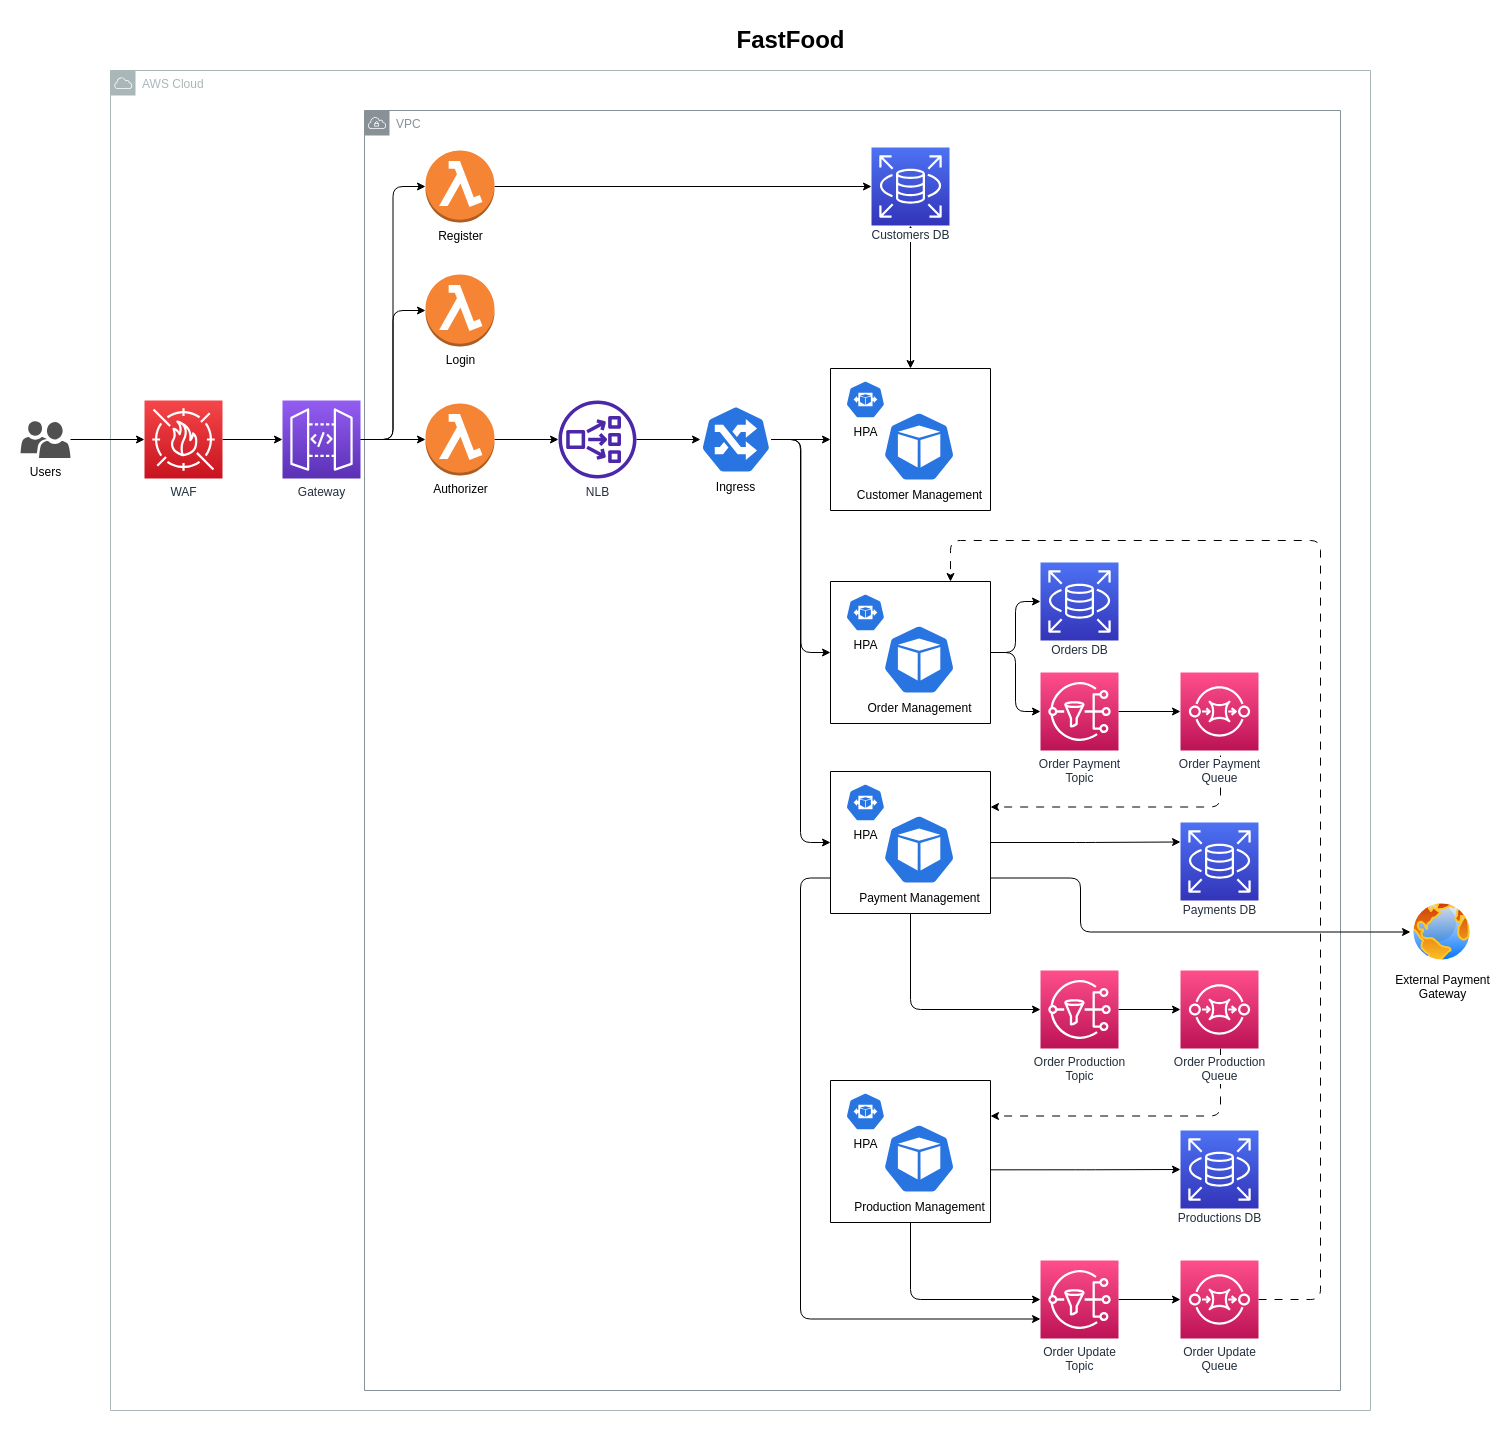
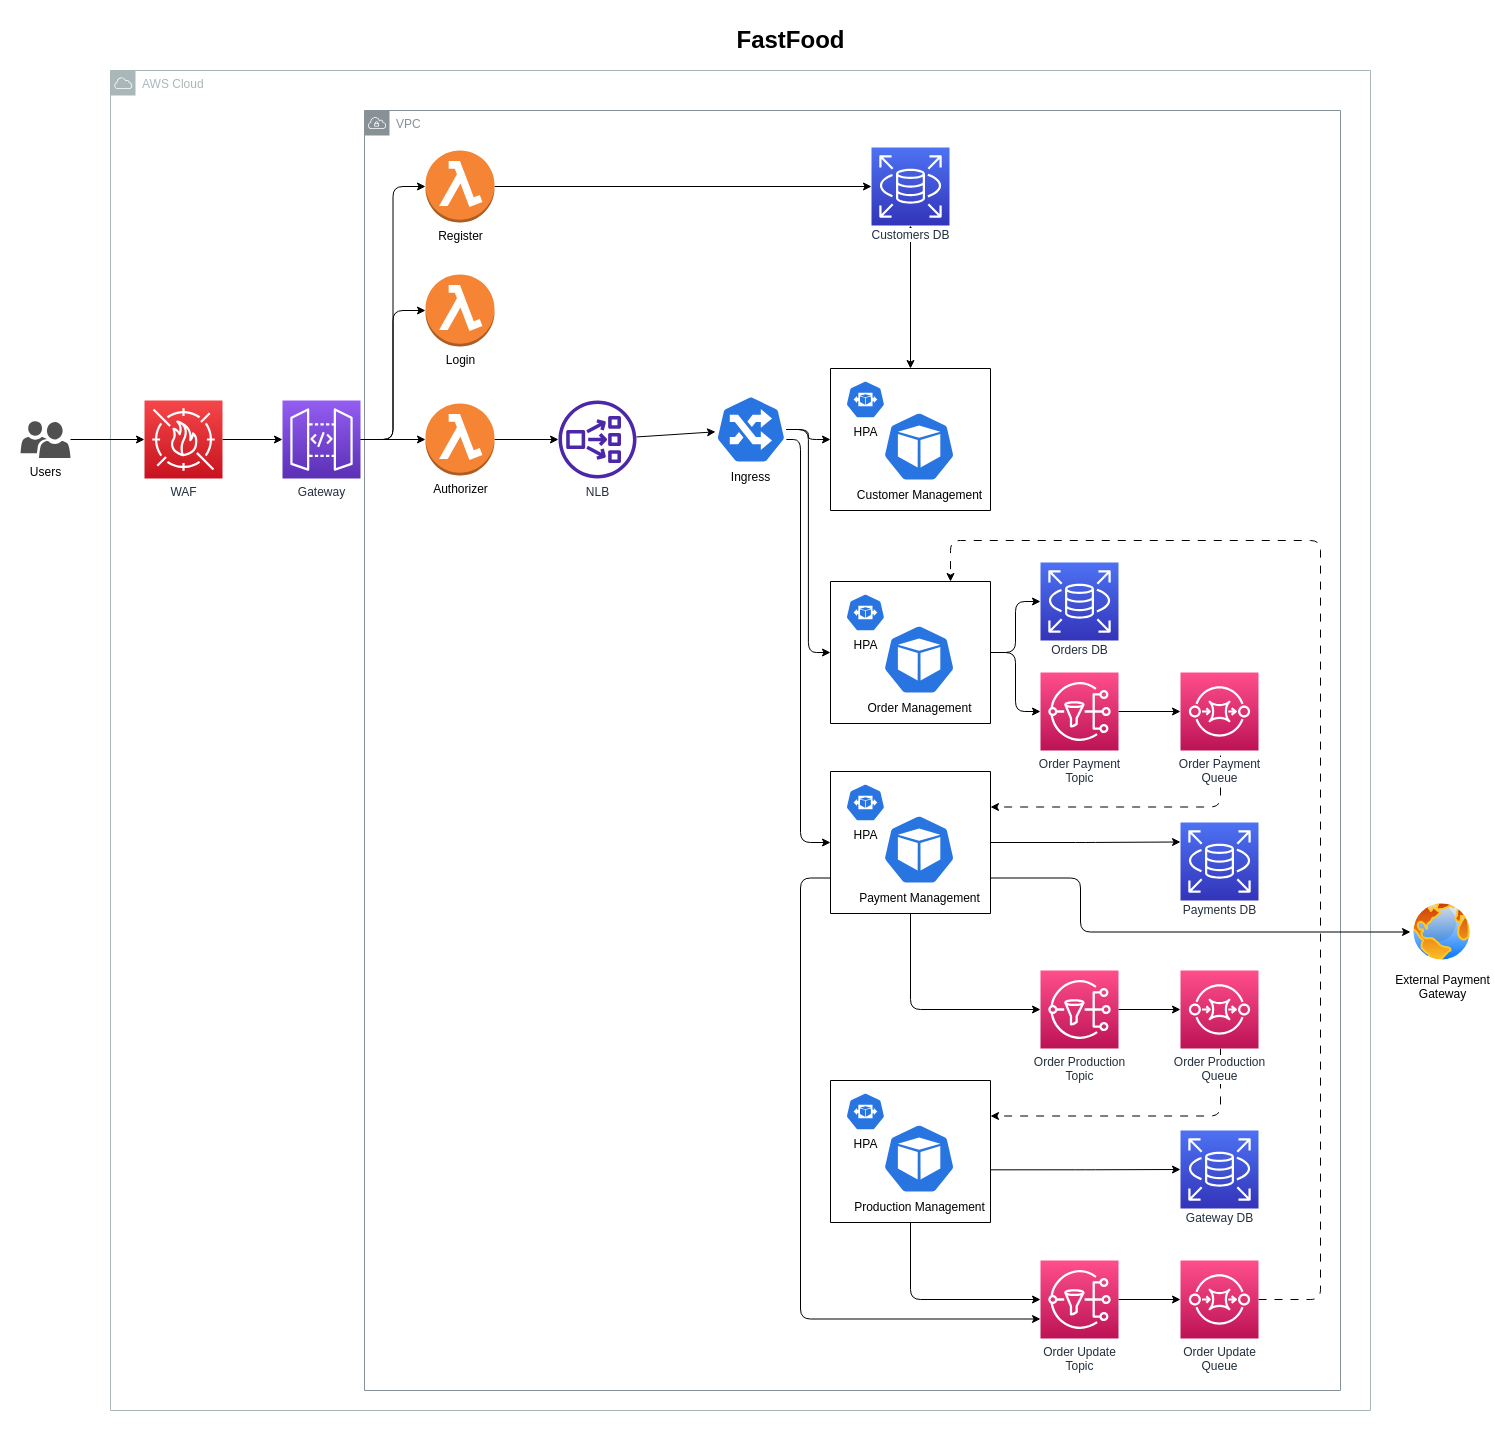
(736, 440) -> (751, 430)
(1220, 1219) -> (1220, 1219)
